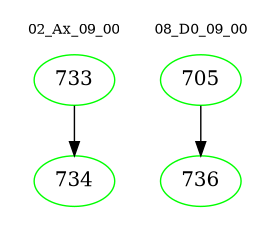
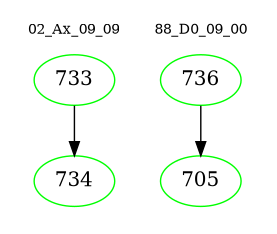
(74, 30) -> (74, 30)
(201, 30) -> (201, 30)
(201, 124) -> (201, 124)
